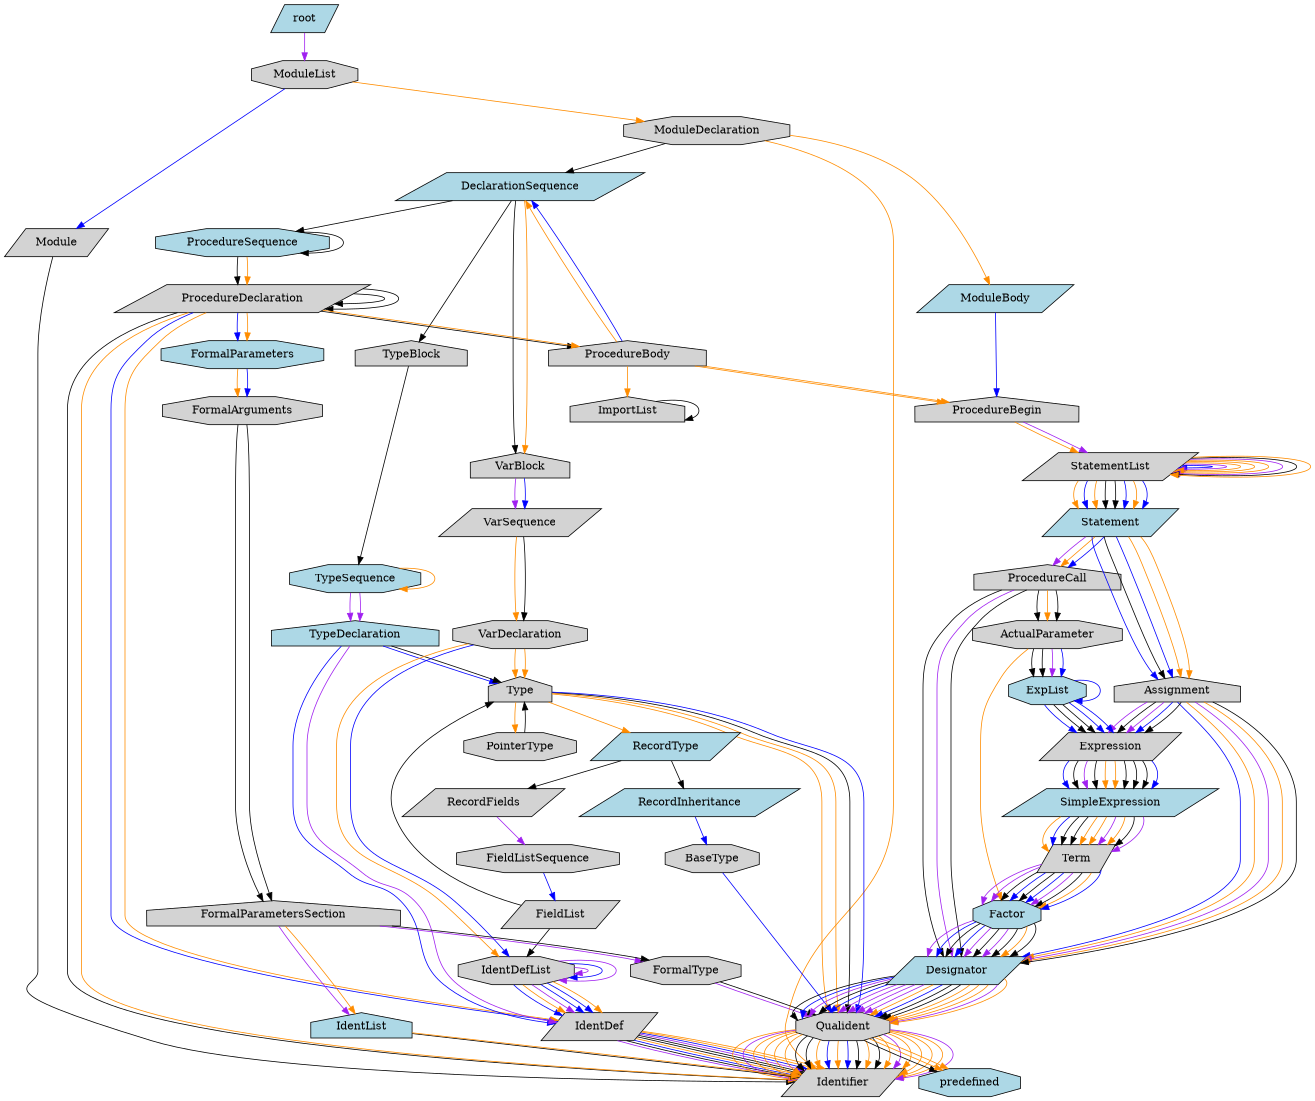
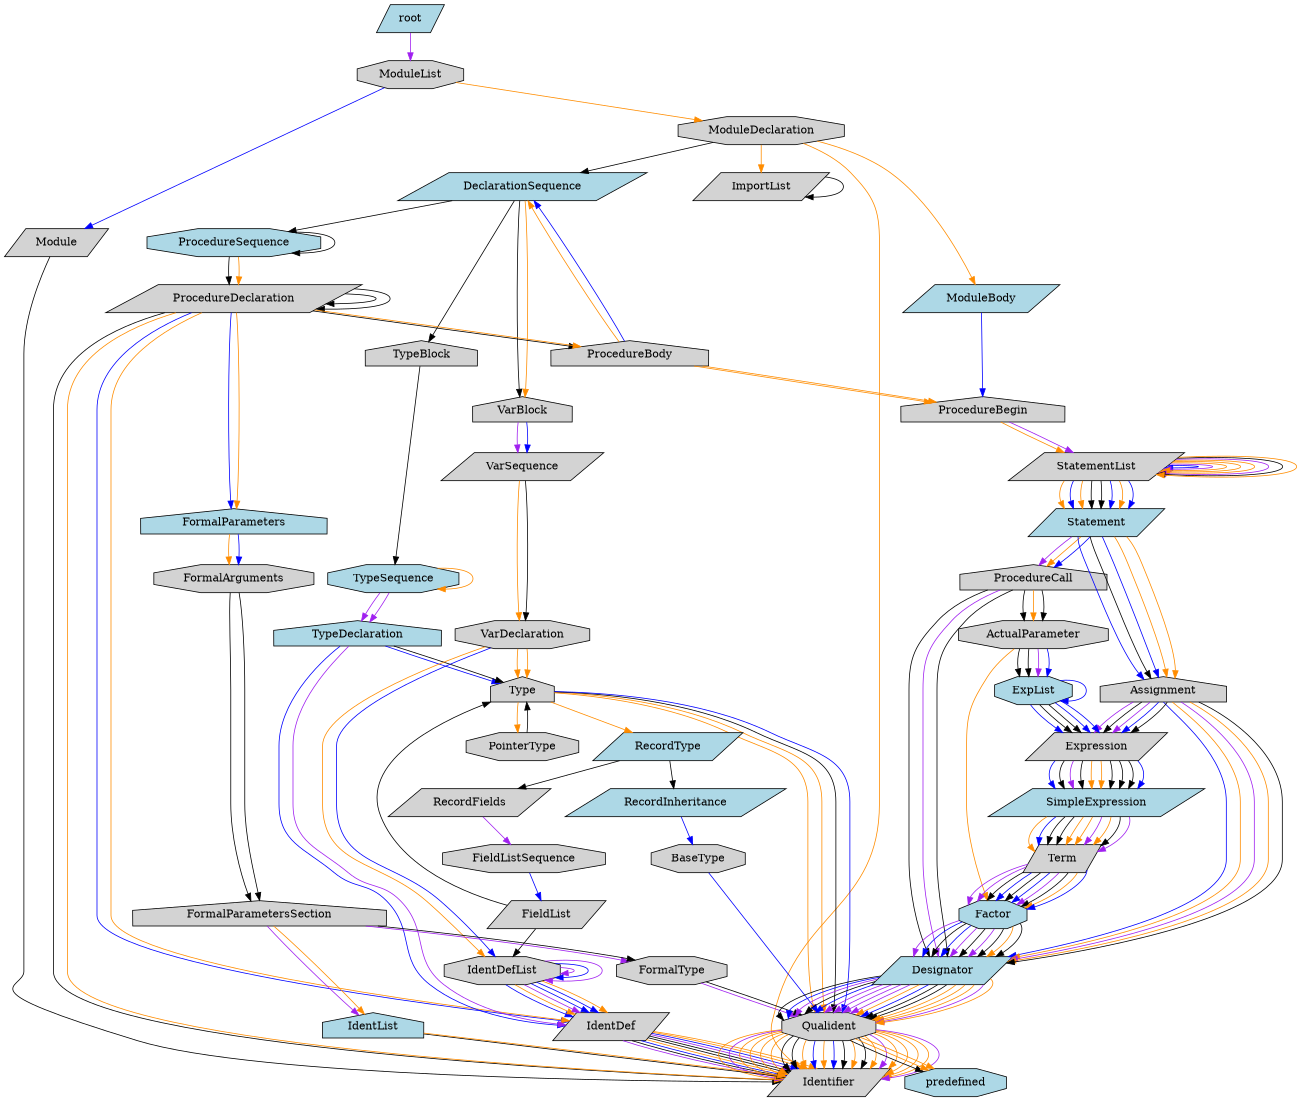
(242, 355) -> (234, 523)
(627, 377) -> (761, 155)
(627, 411) -> (761, 187)
